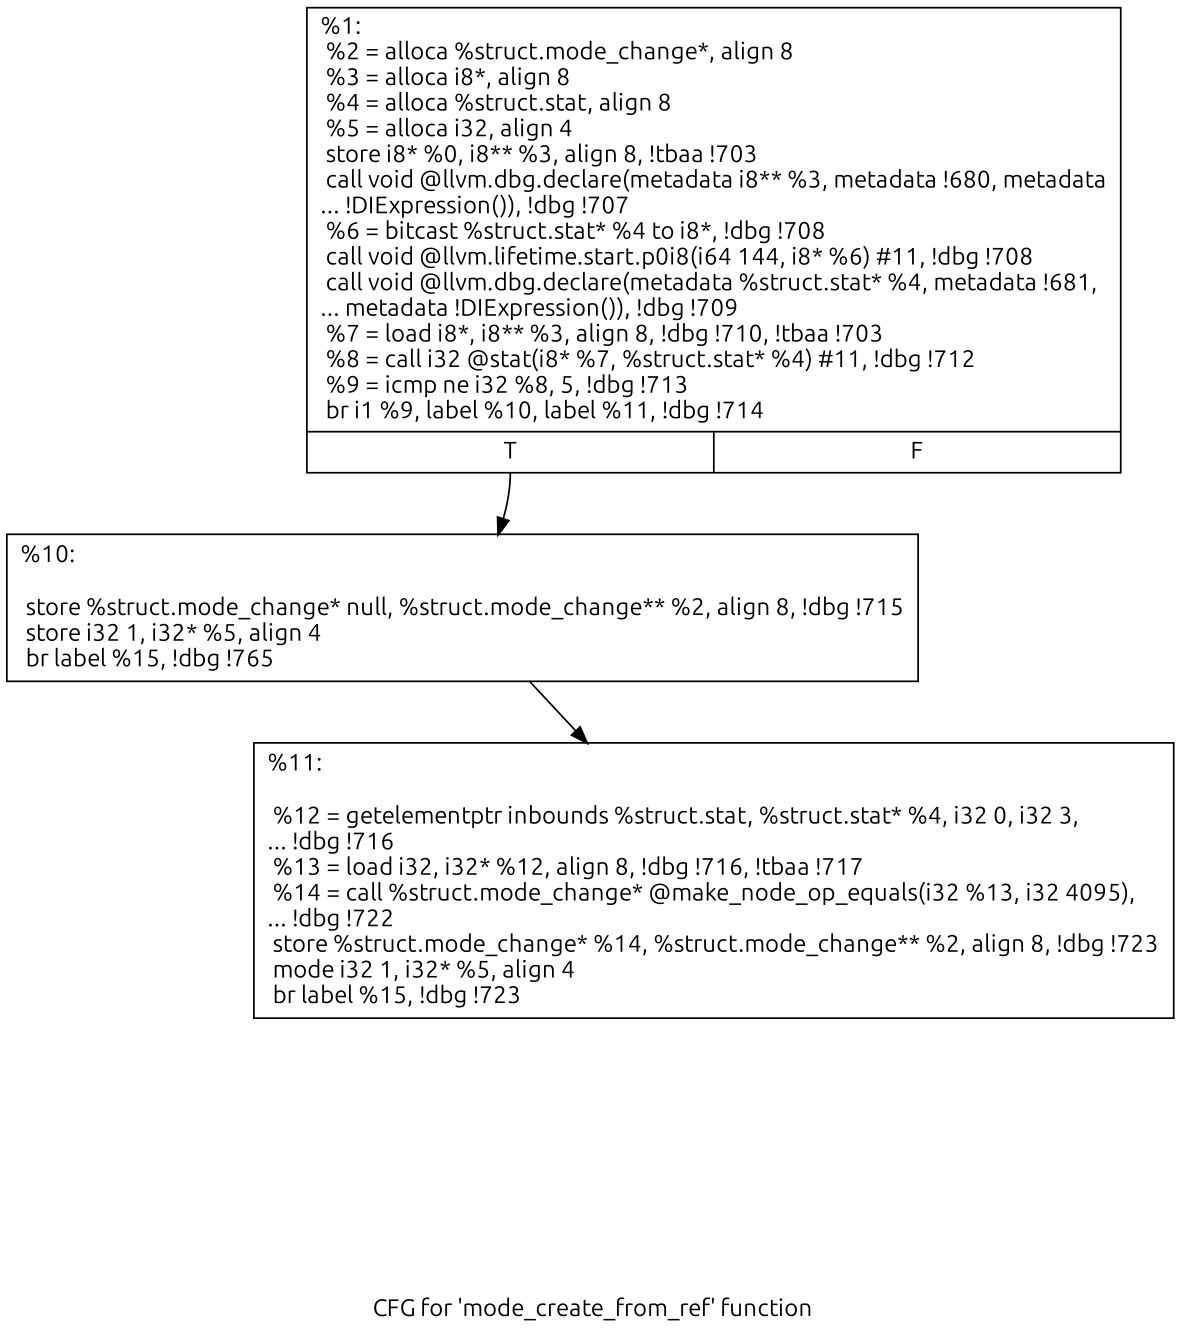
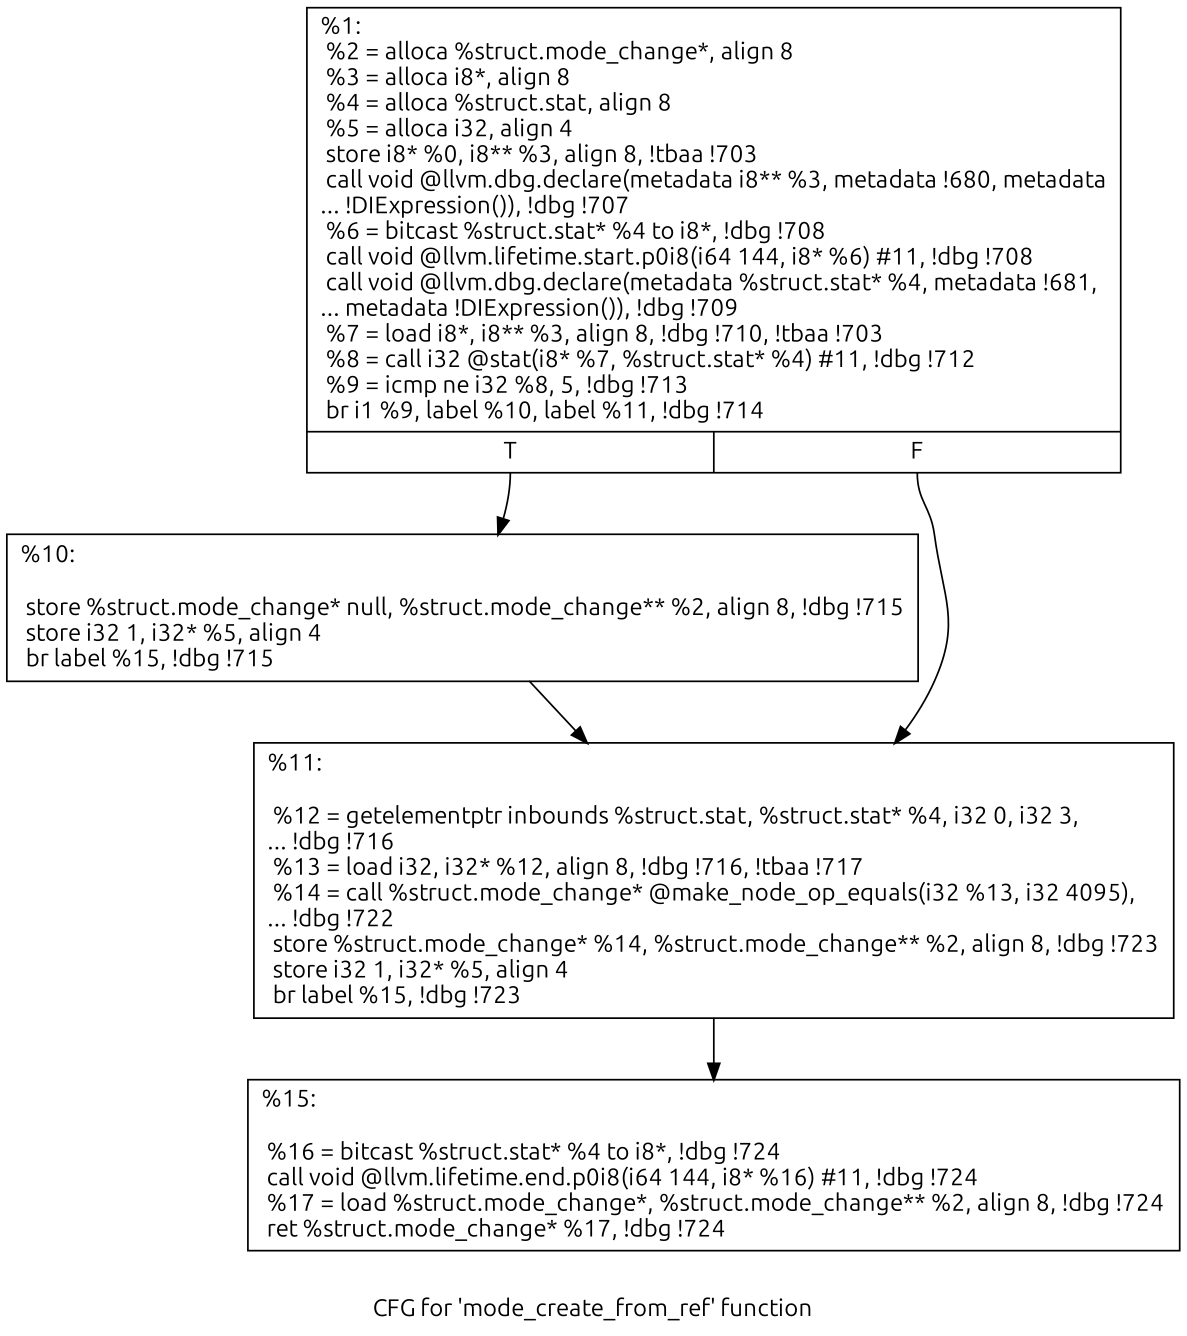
none -> (947, 604)
(148, 659) -> (148, 659)
(422, 970) -> (419, 970)
none -> (714, 1165)
